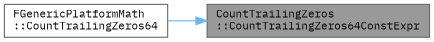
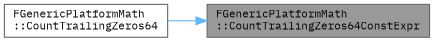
(318, 21) -> (318, 21)
